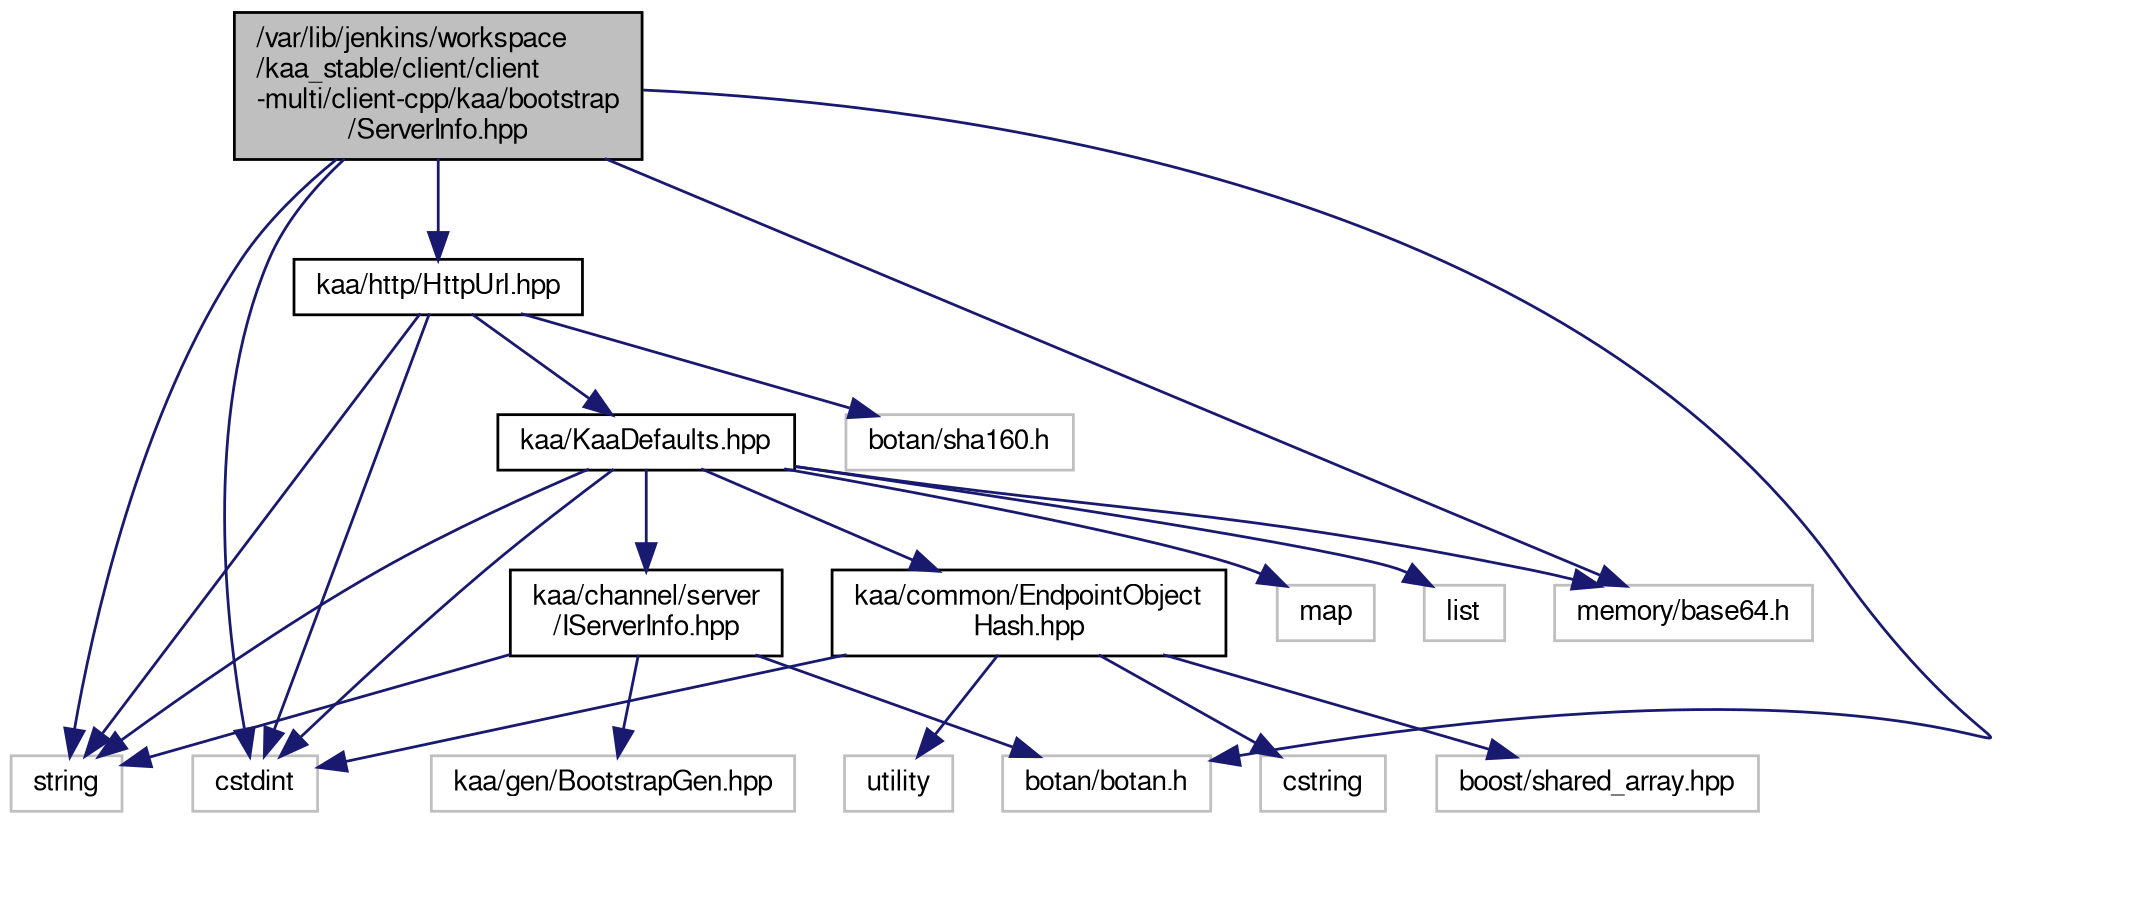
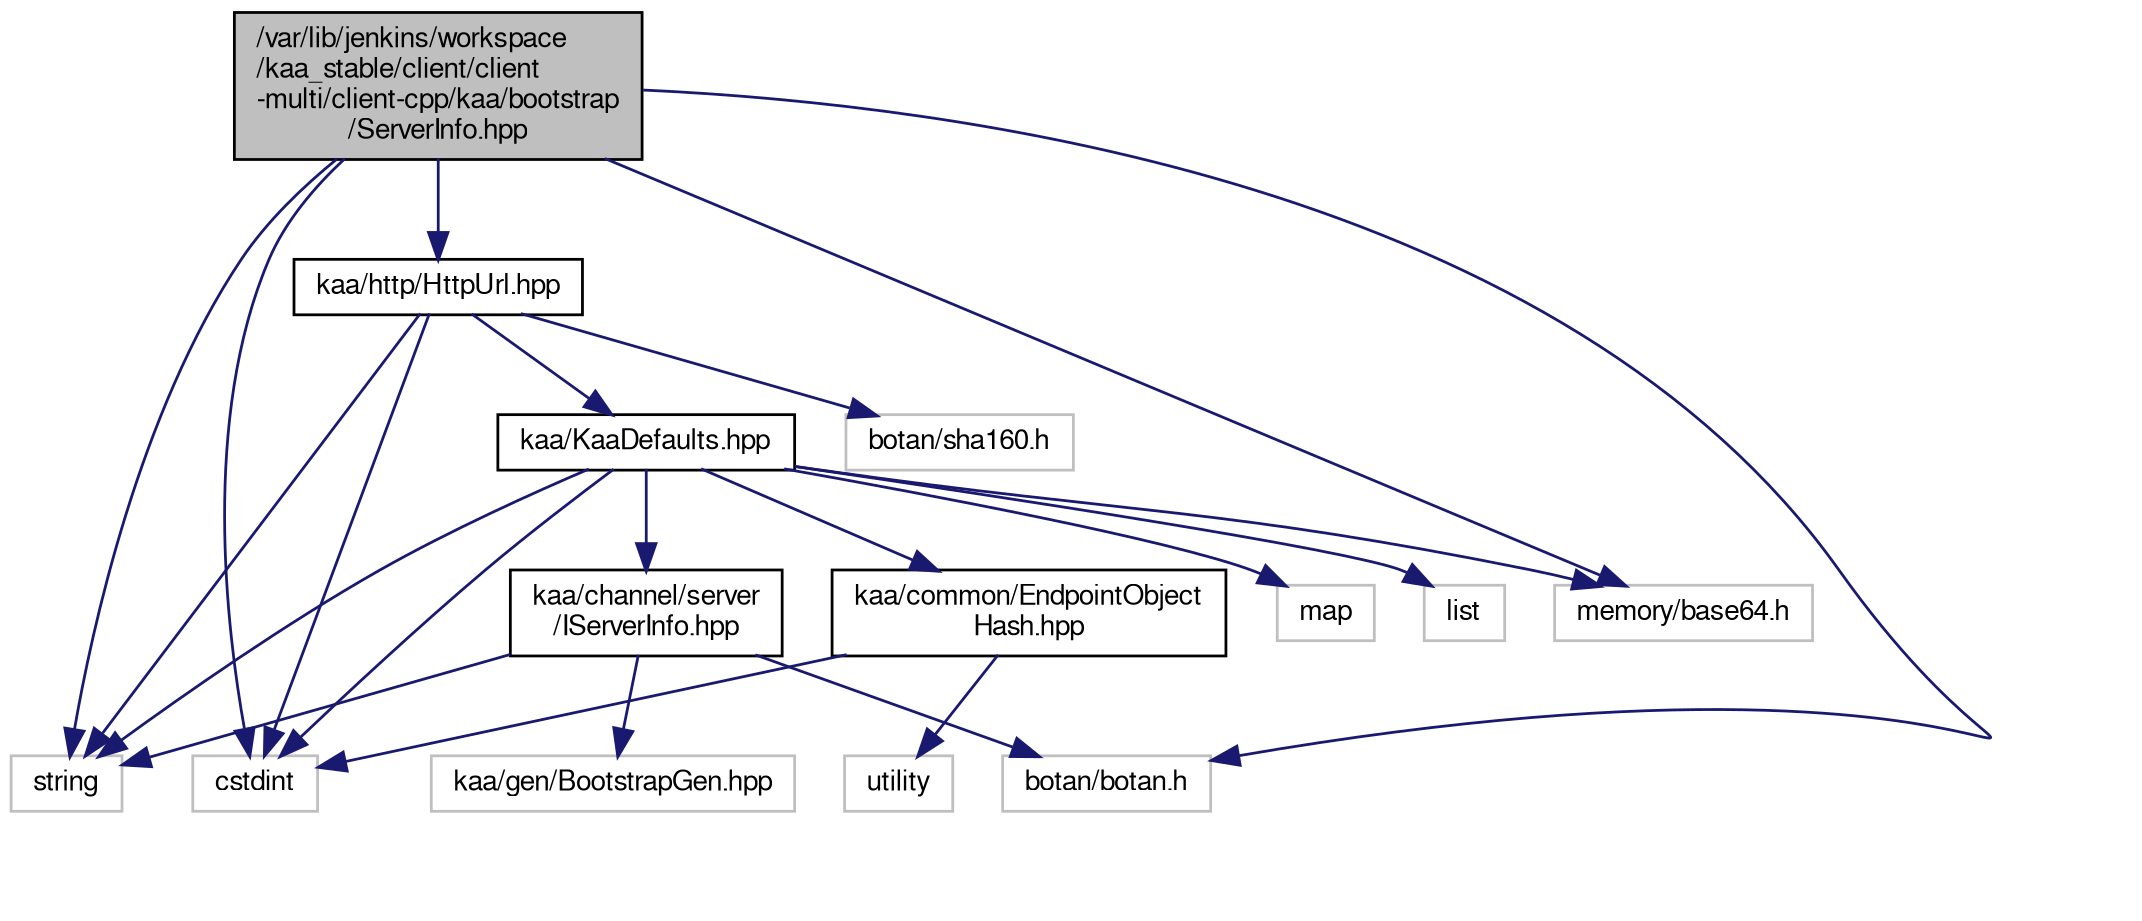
(1323, 784) -> none
(1598, 784) -> none
